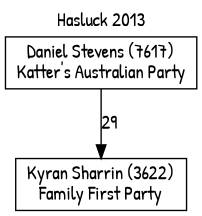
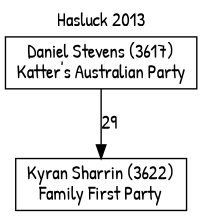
(101, 63) -> (101, 63)
